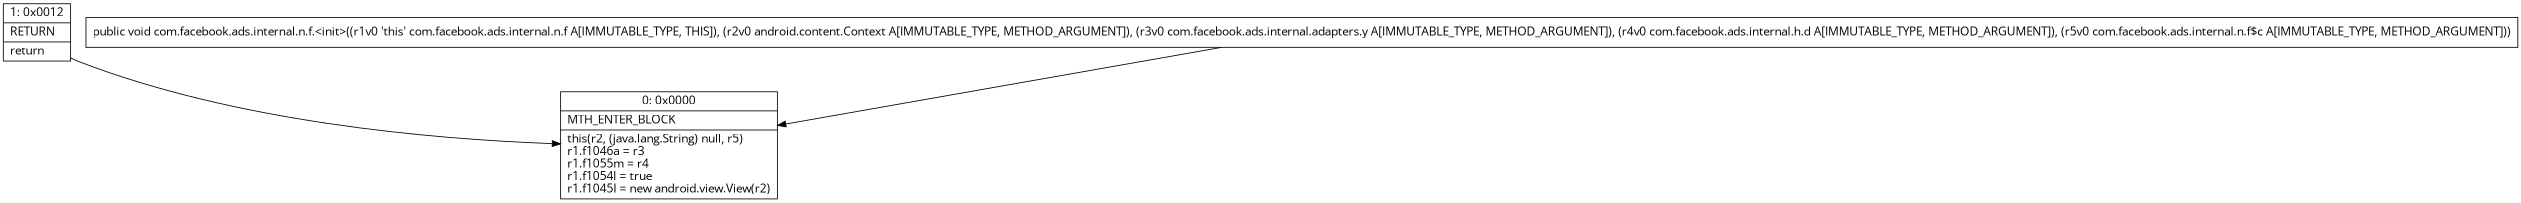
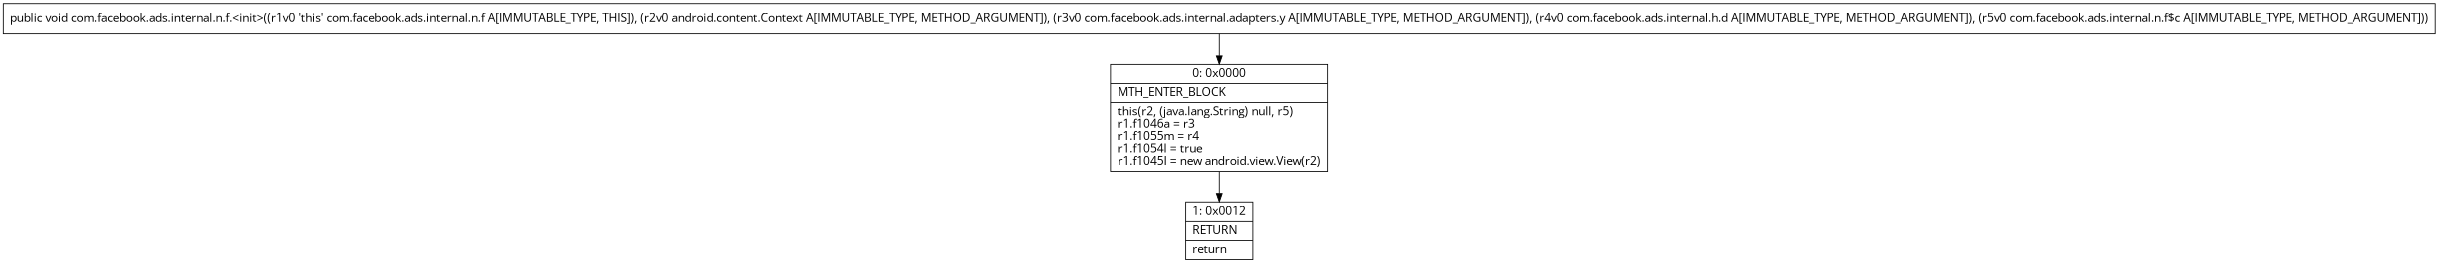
(308, 120) -> (1219, 183)
